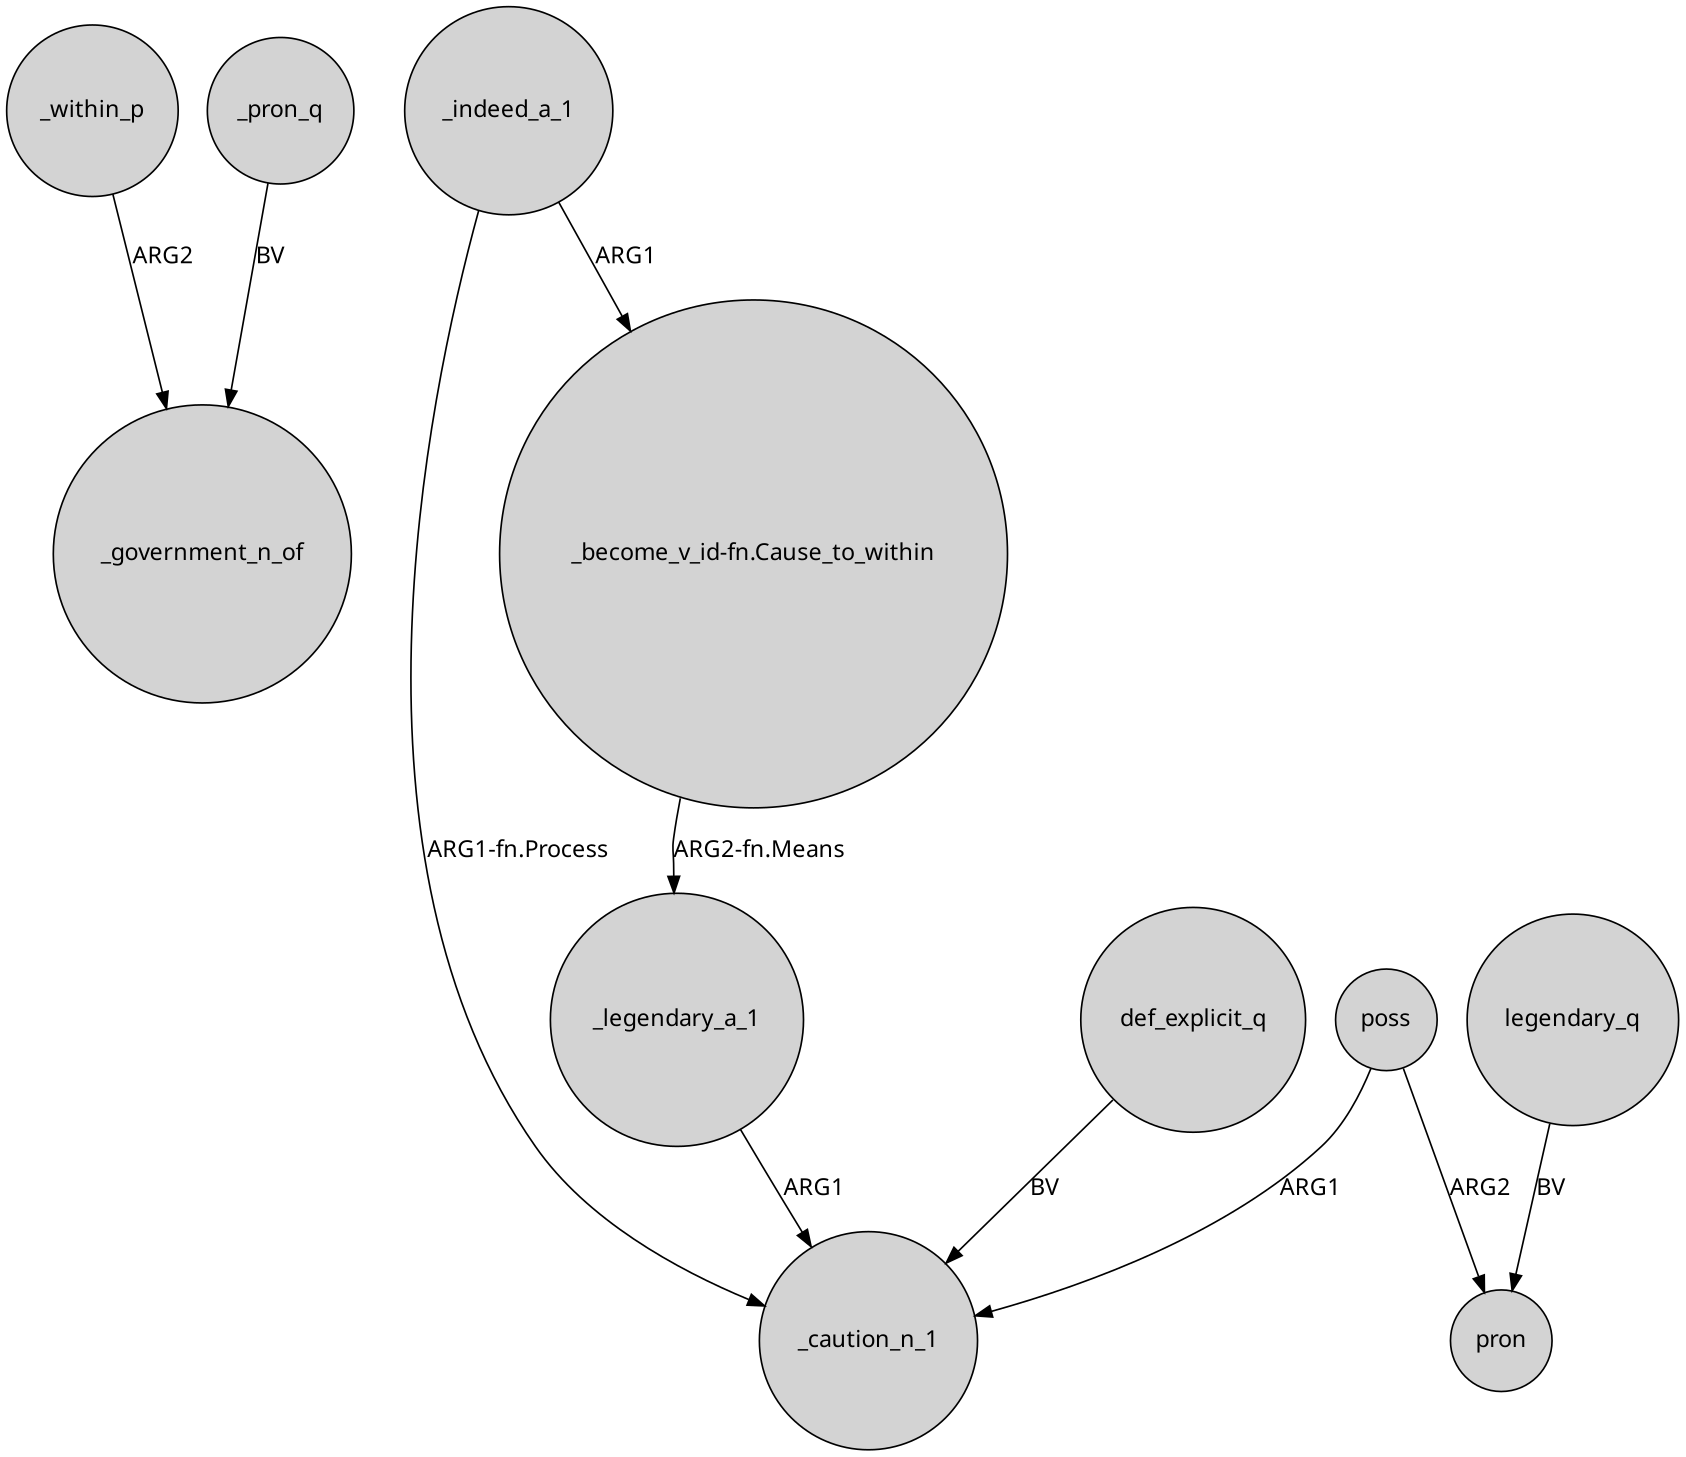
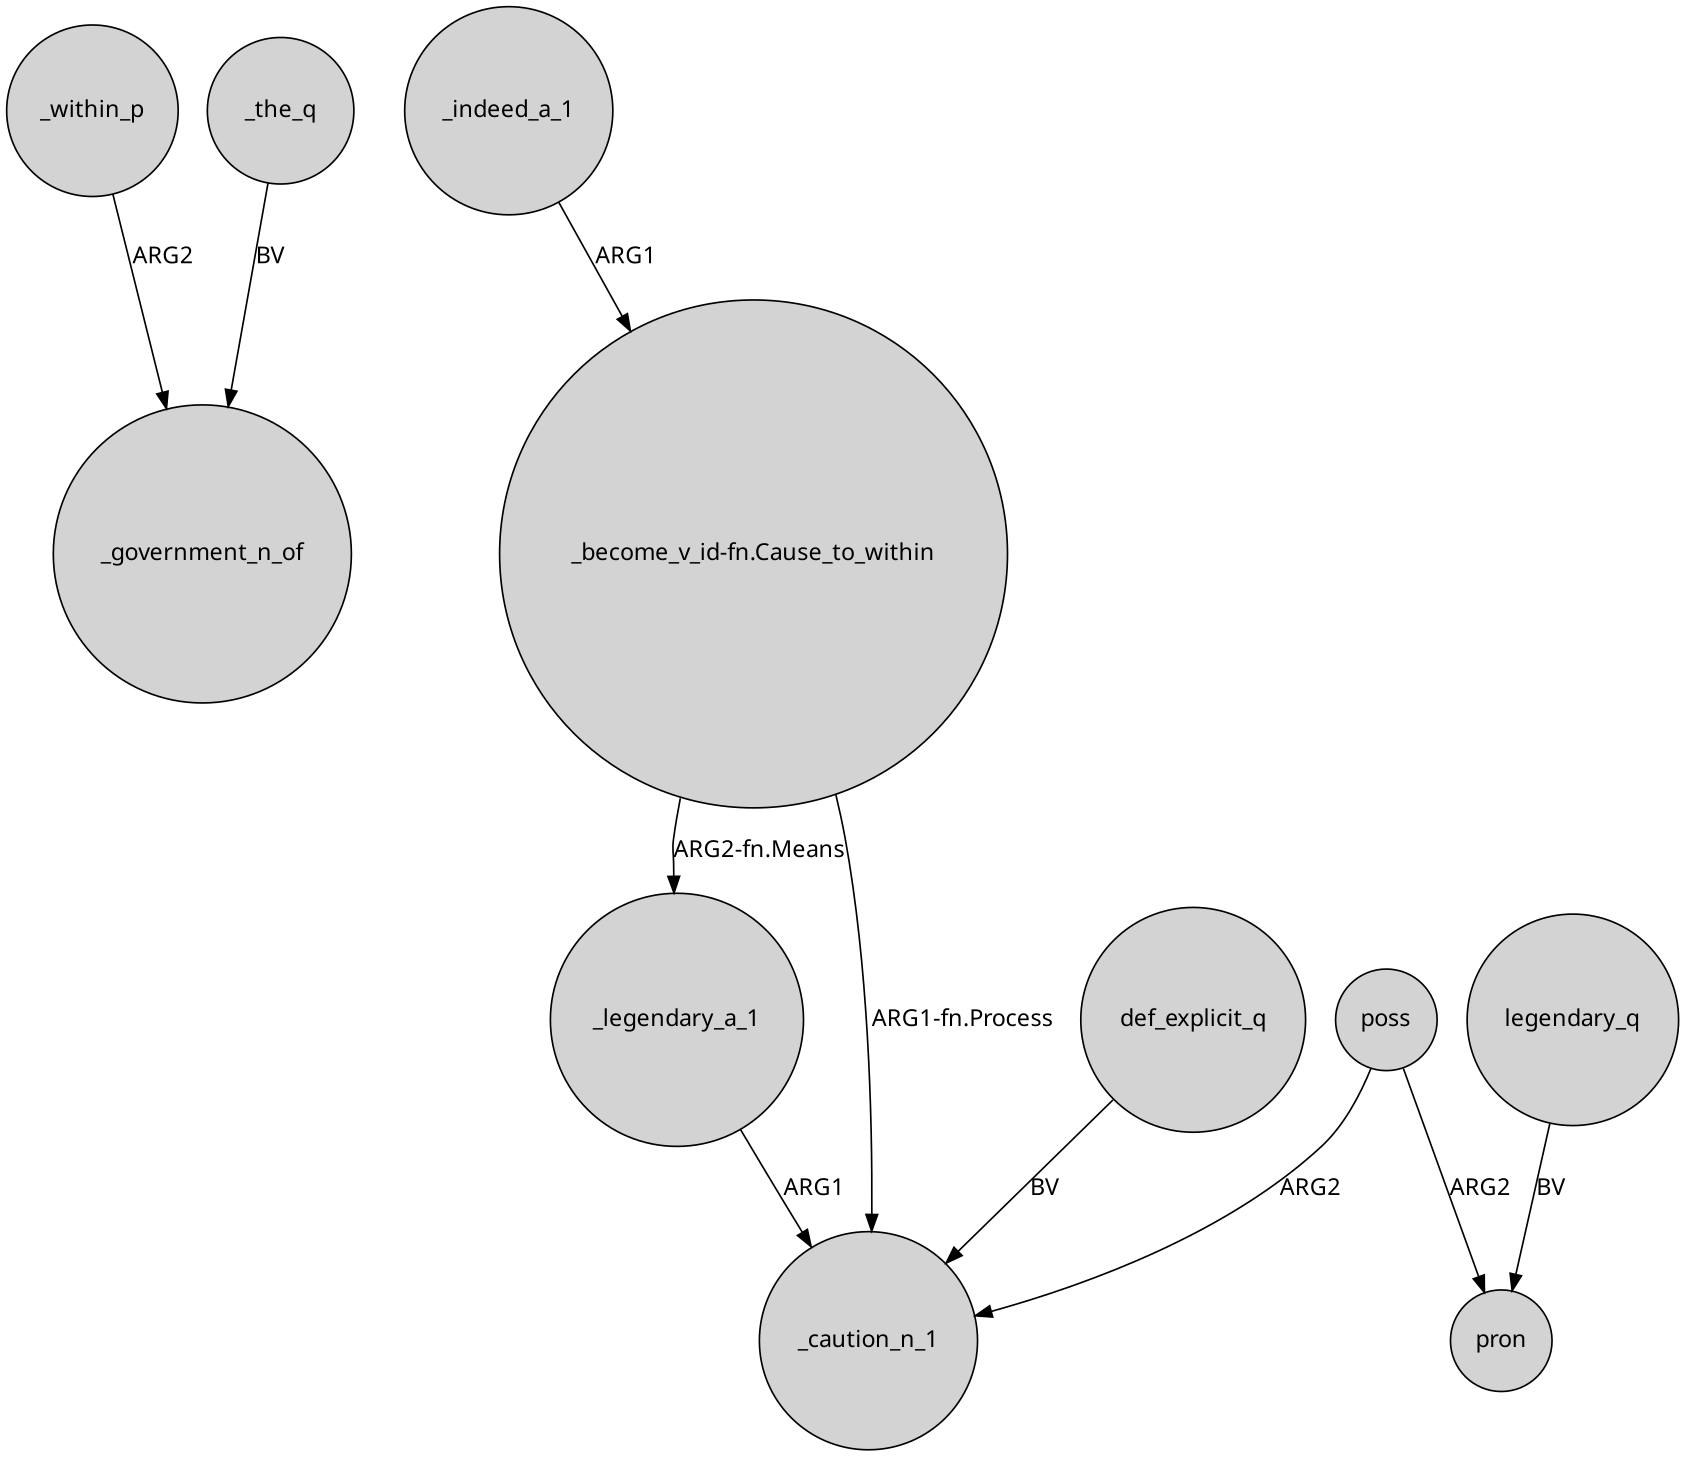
(281, 111) -> (281, 111)
(421, 820) -> (865, 1003)
(1311, 1189) -> (1311, 1189)
